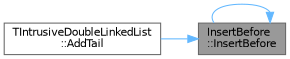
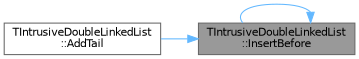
(242, 39) -> (277, 39)
